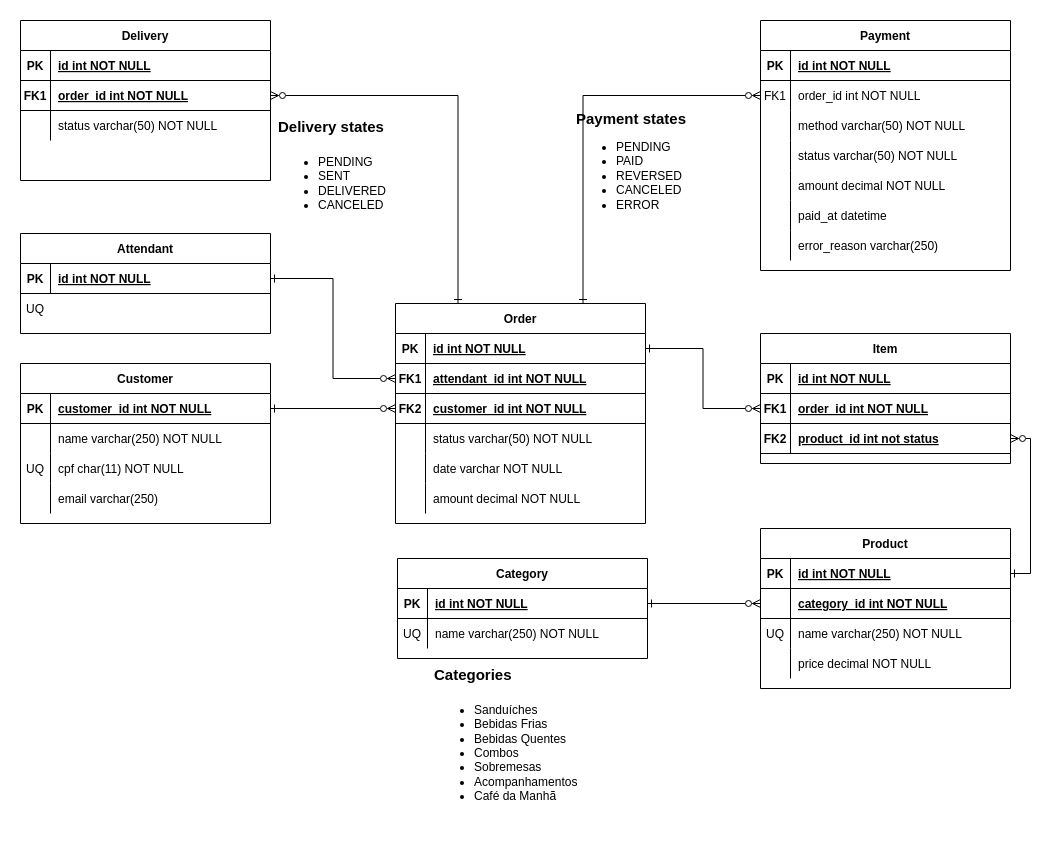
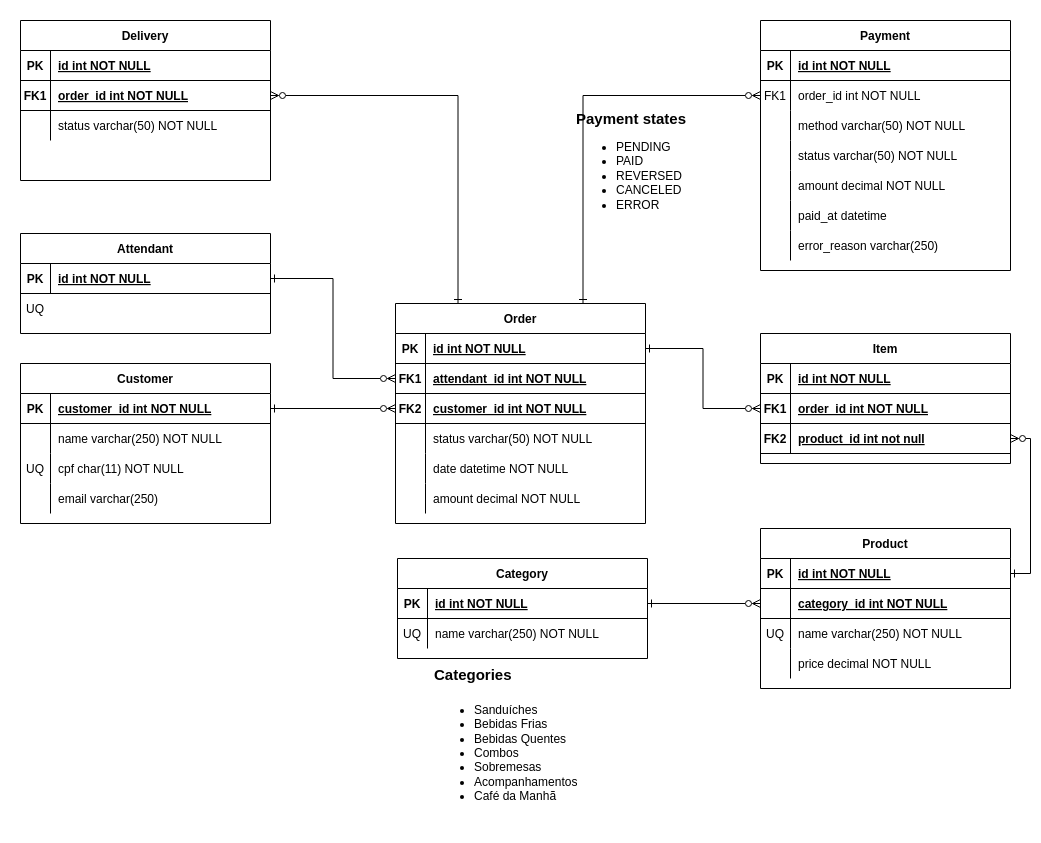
(352, 164) -> none
(874, 439) -> (864, 439)
(499, 469) -> (501, 469)
